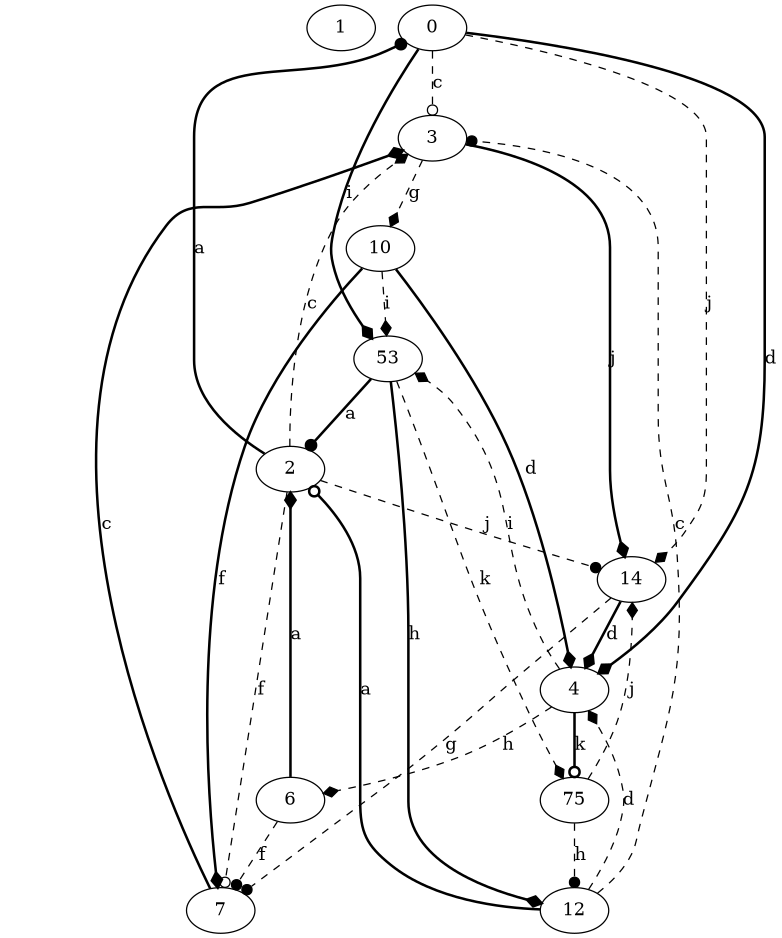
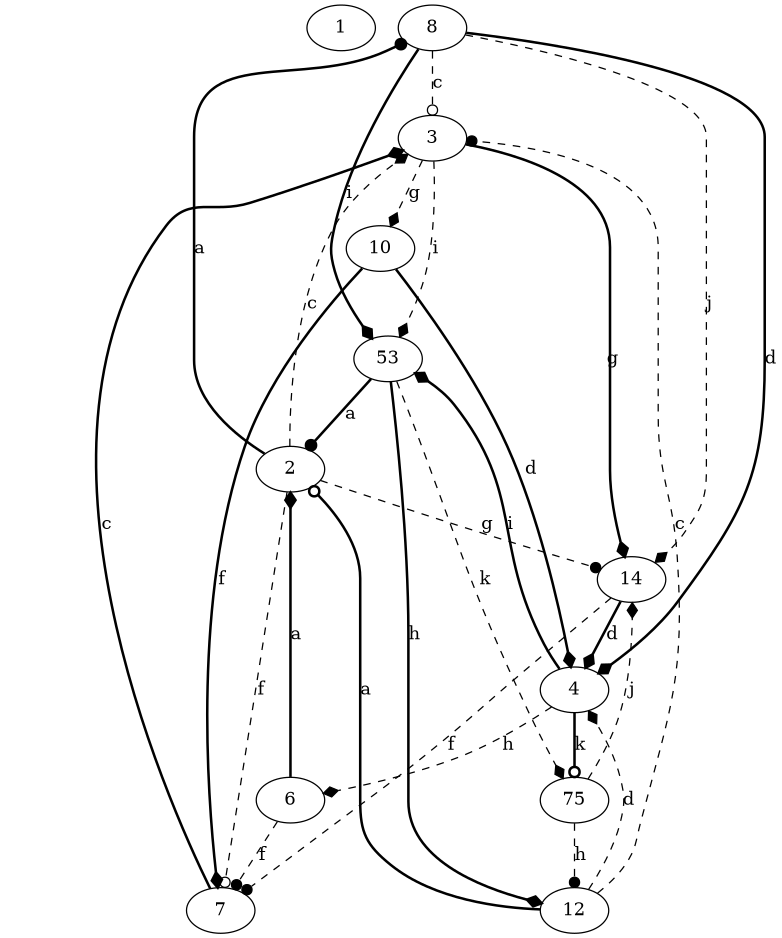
(432, 28) -> (432, 28)
(384, 296) -> (431, 244)
(613, 359) -> (613, 359)
(505, 519) -> (505, 519)
(488, 524) -> (488, 524)
(452, 745) -> (452, 745)
